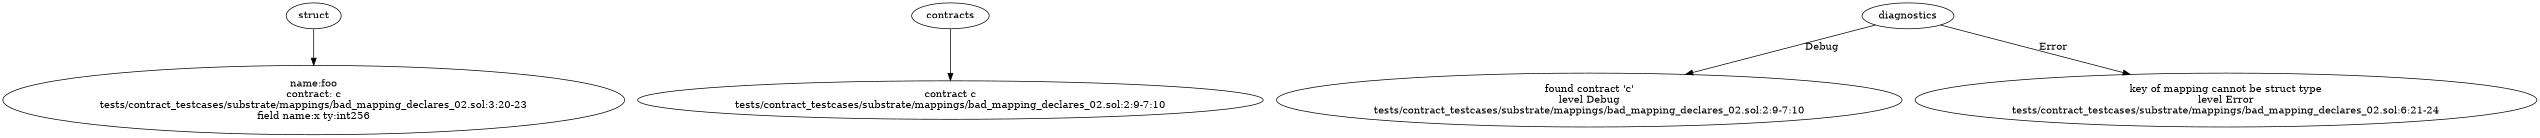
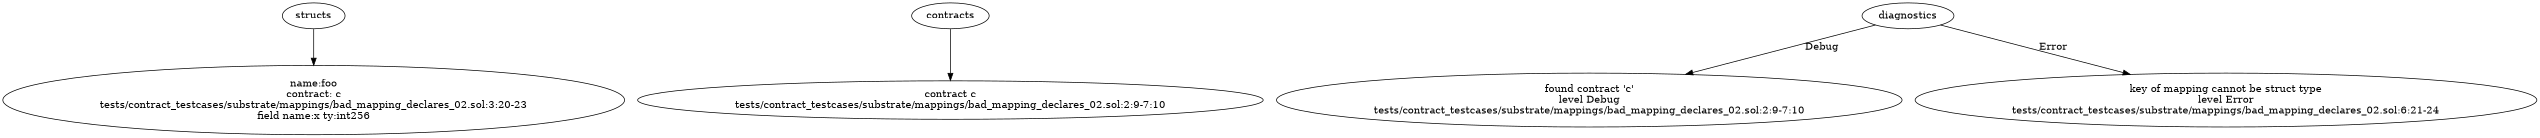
(314, 16) -> (314, 16)
